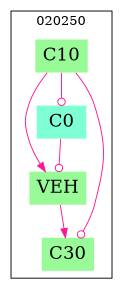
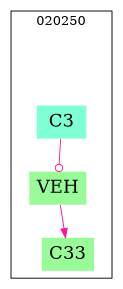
(62, 56) -> none
(62, 122) -> (62, 122)
(68, 254) -> (68, 254)
